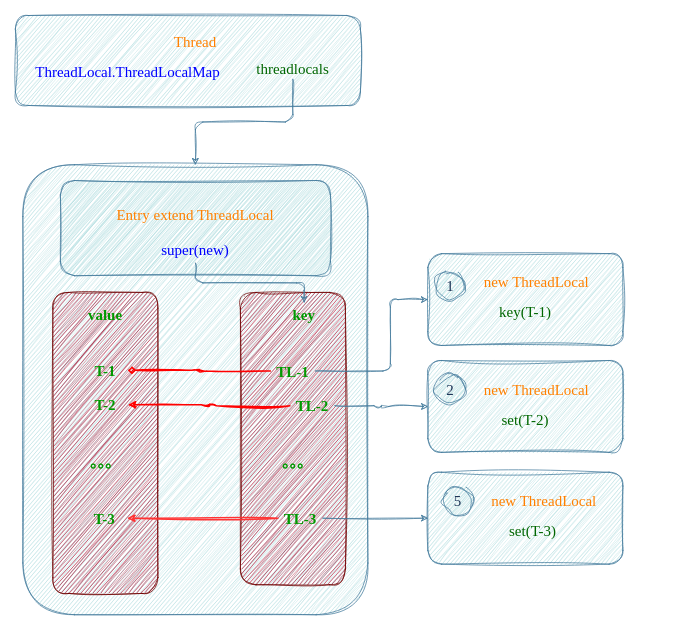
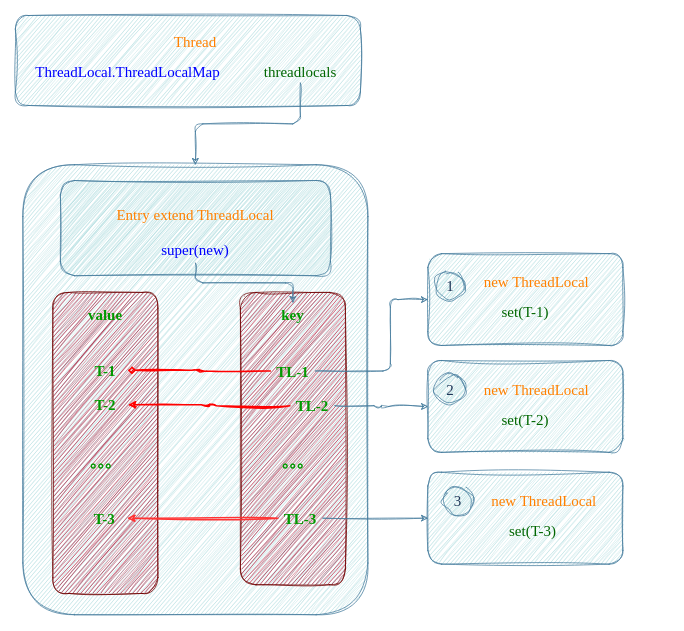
(293, 68) -> (300, 72)
(525, 312) -> (525, 312)
(304, 314) -> (293, 314)
(458, 501) -> (458, 501)
